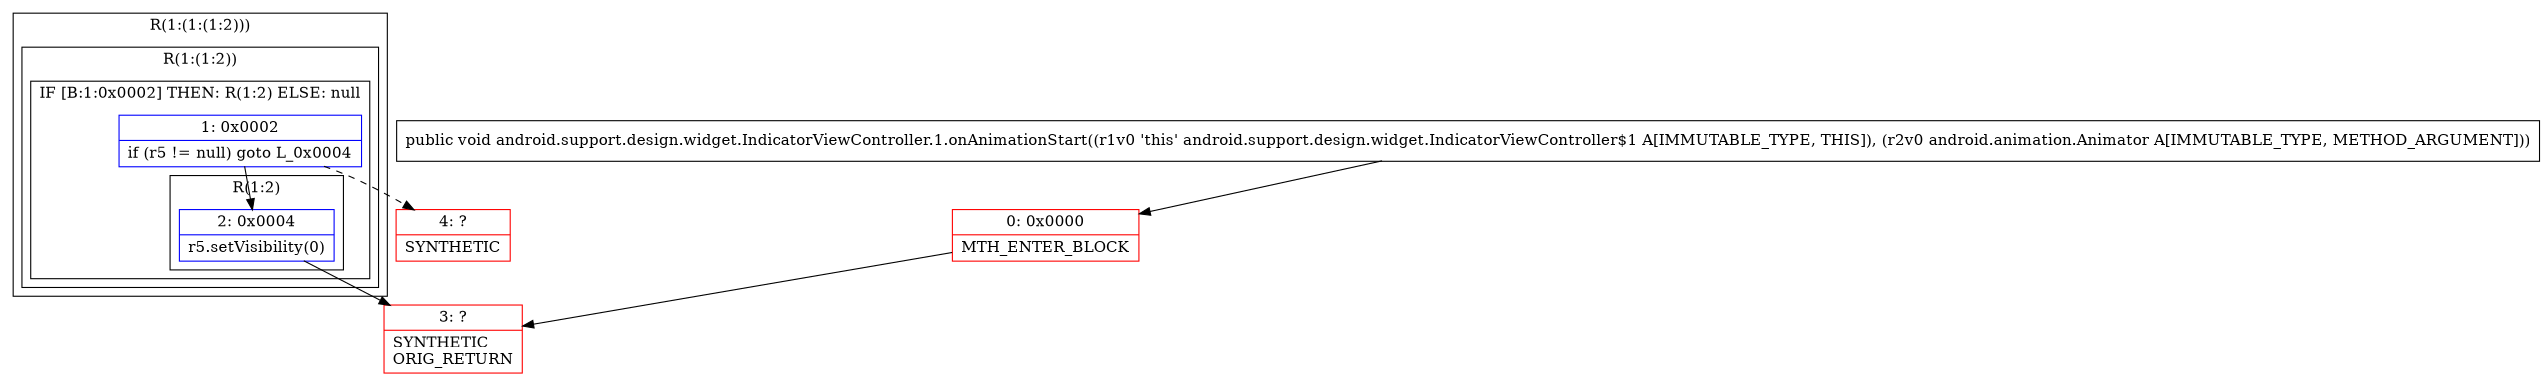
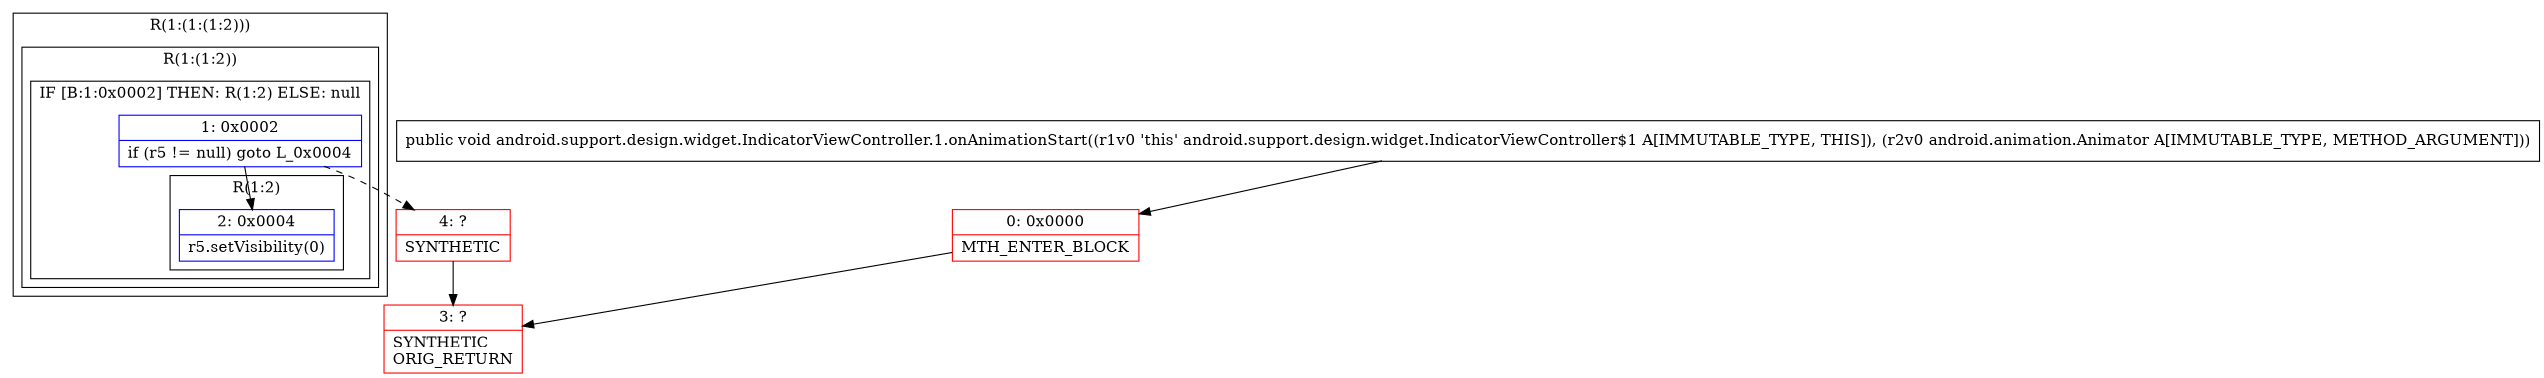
(342, 280) -> (453, 278)
